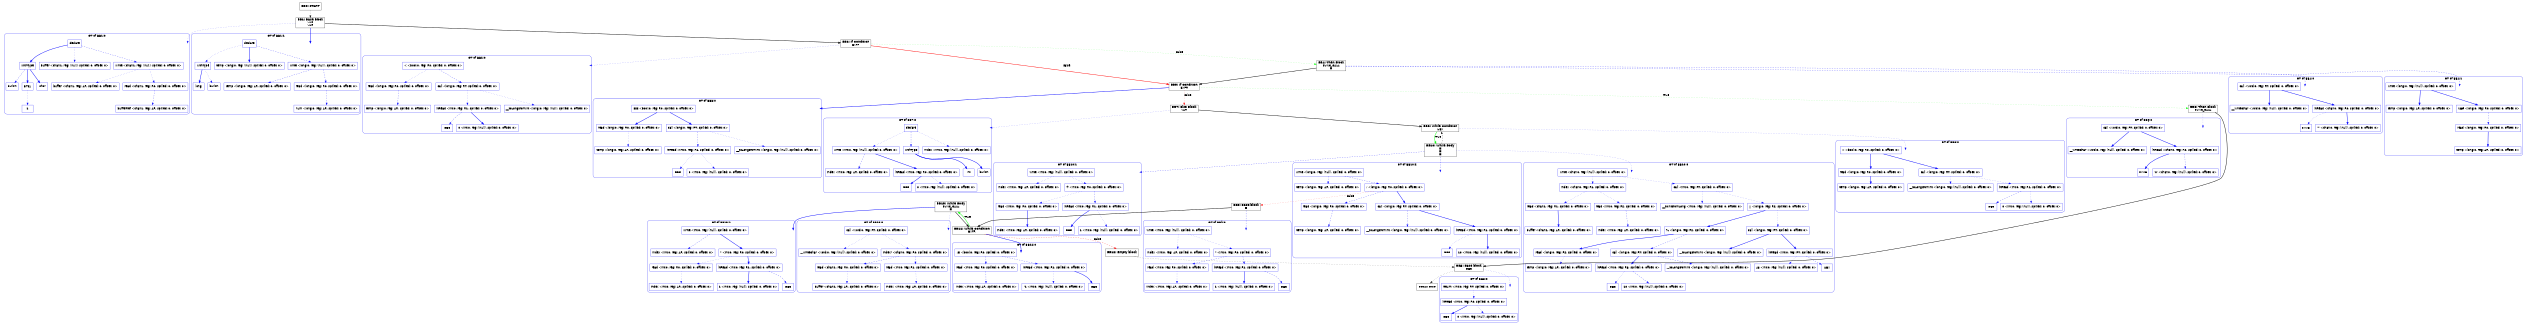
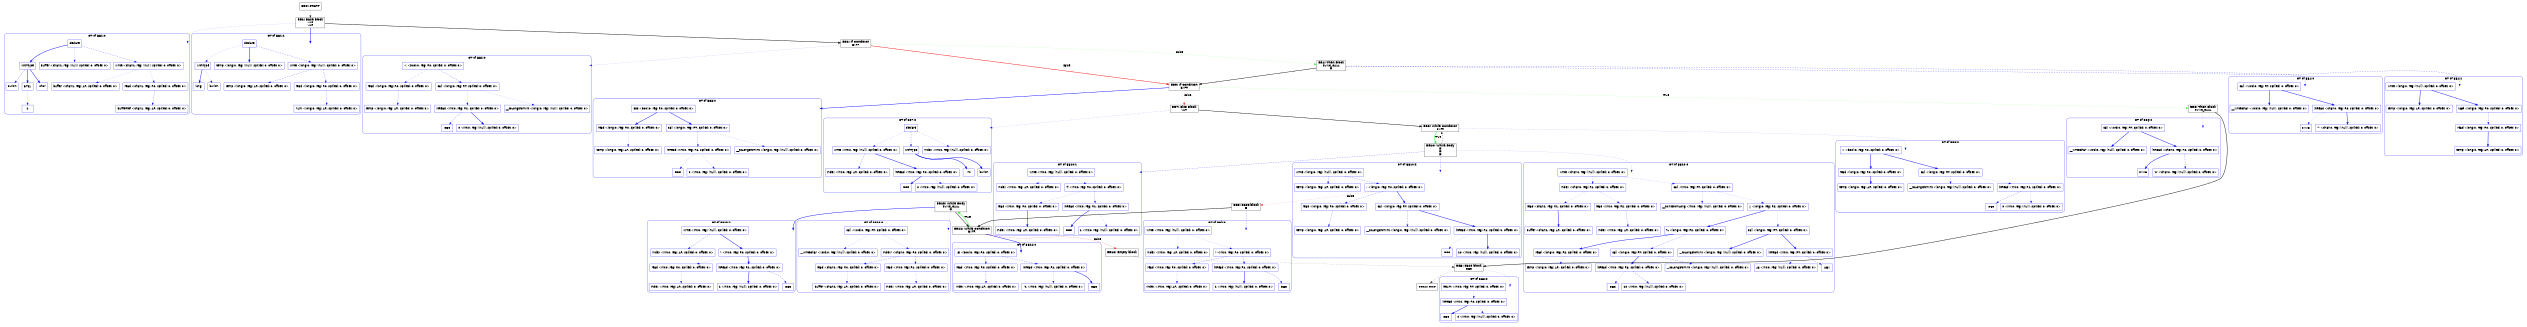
(1440, 129) -> (1440, 129)
